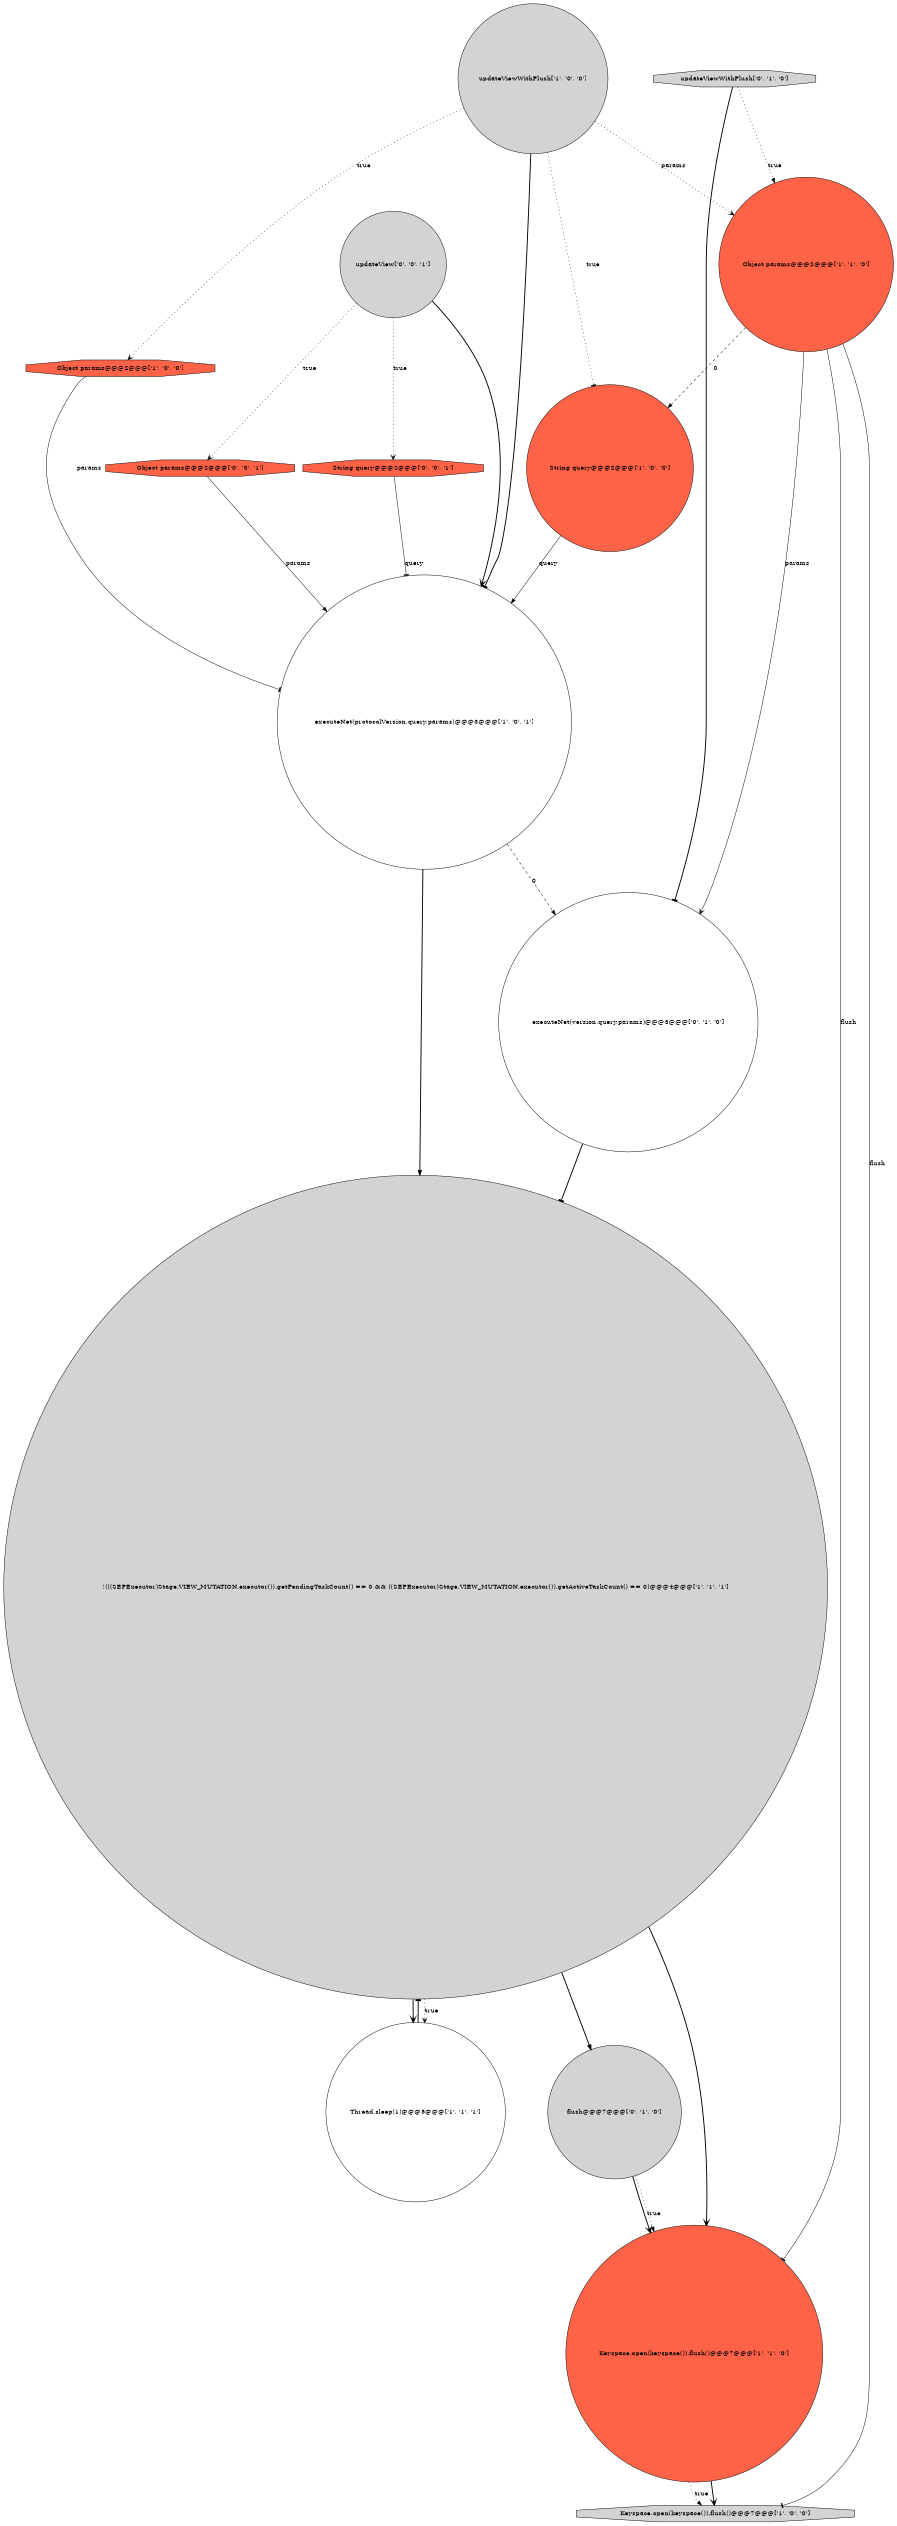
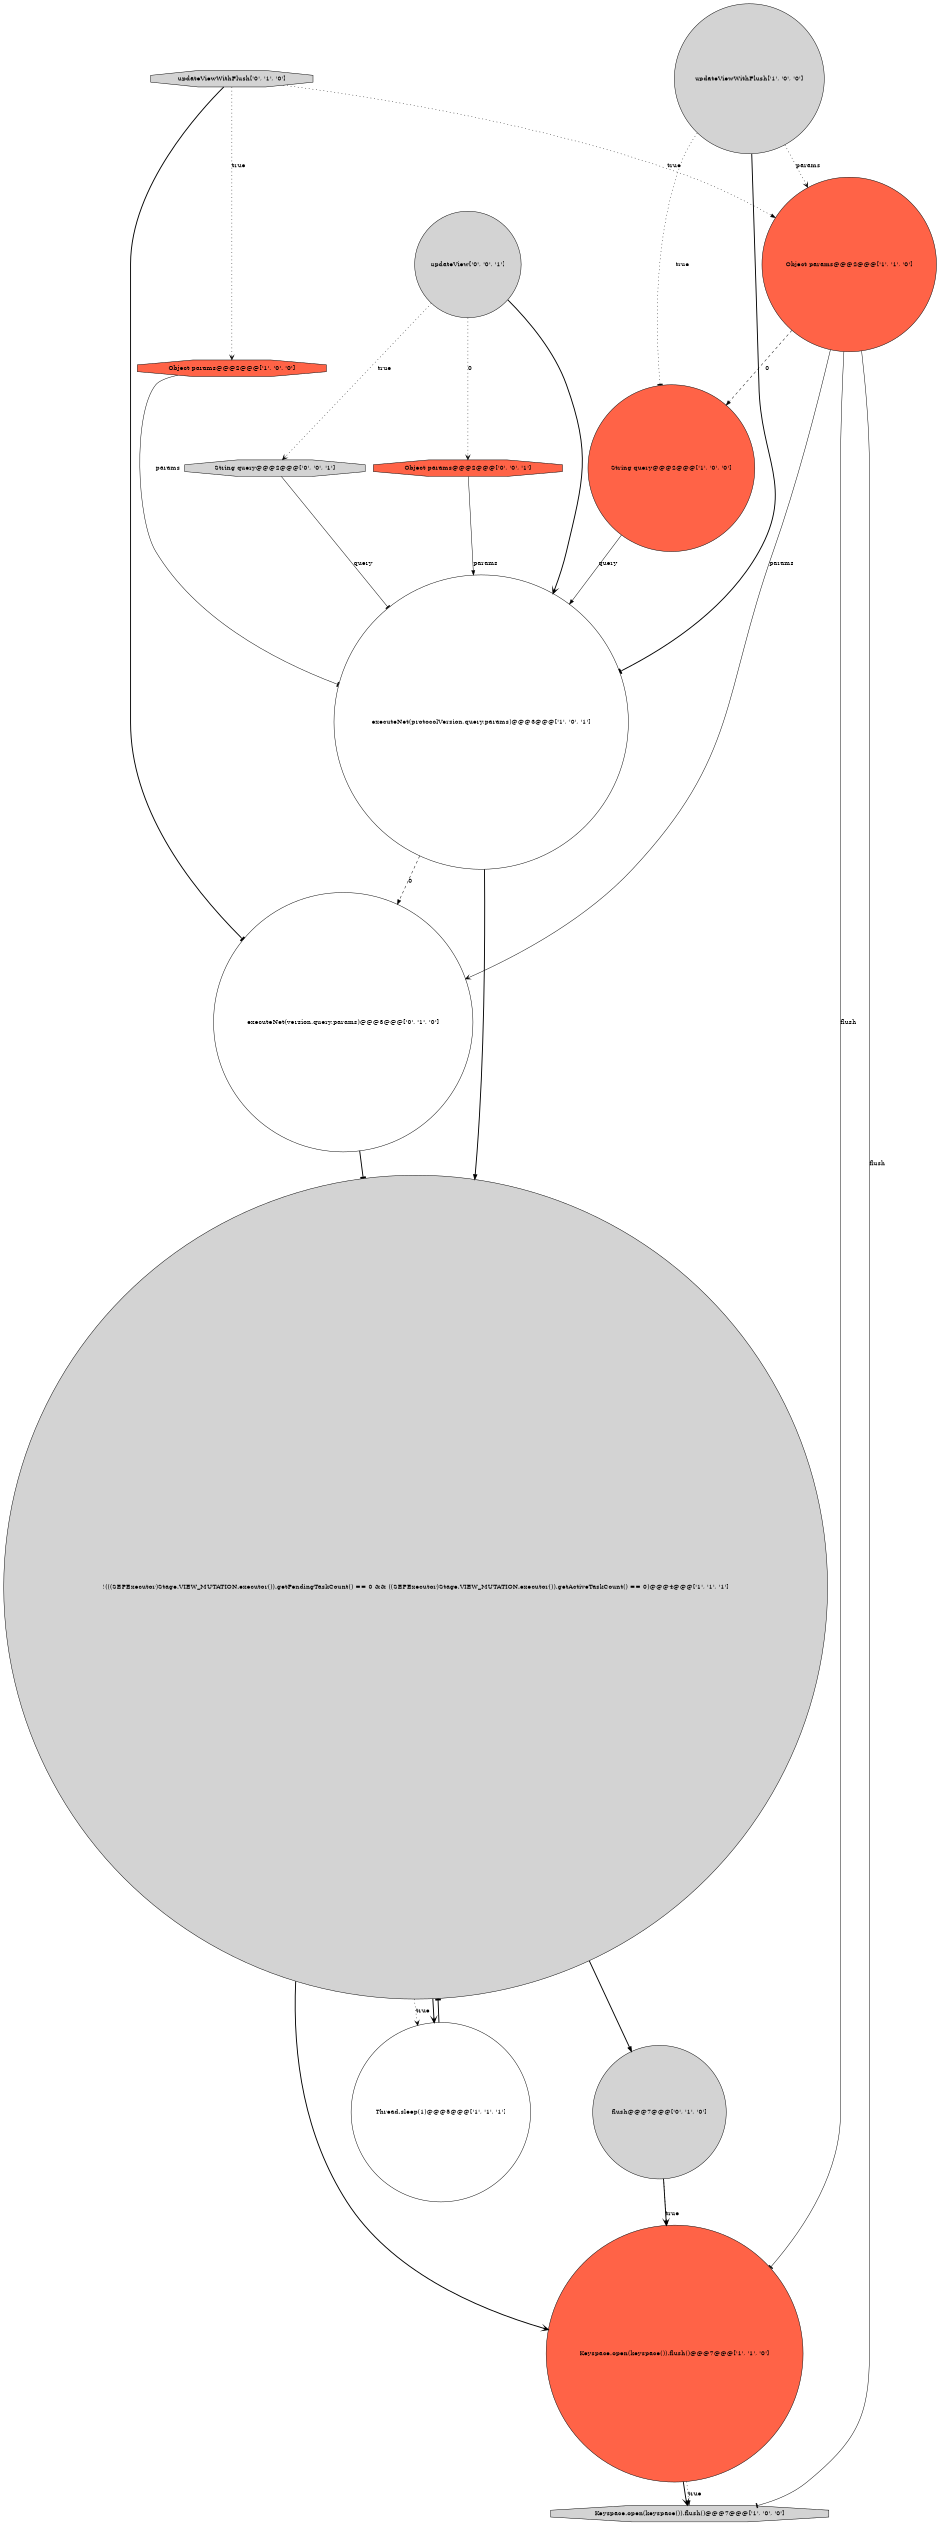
(285, 215) -> (232, 221)
(310, 368) -> (470, 368)
(393, 468) -> (275, 468)
